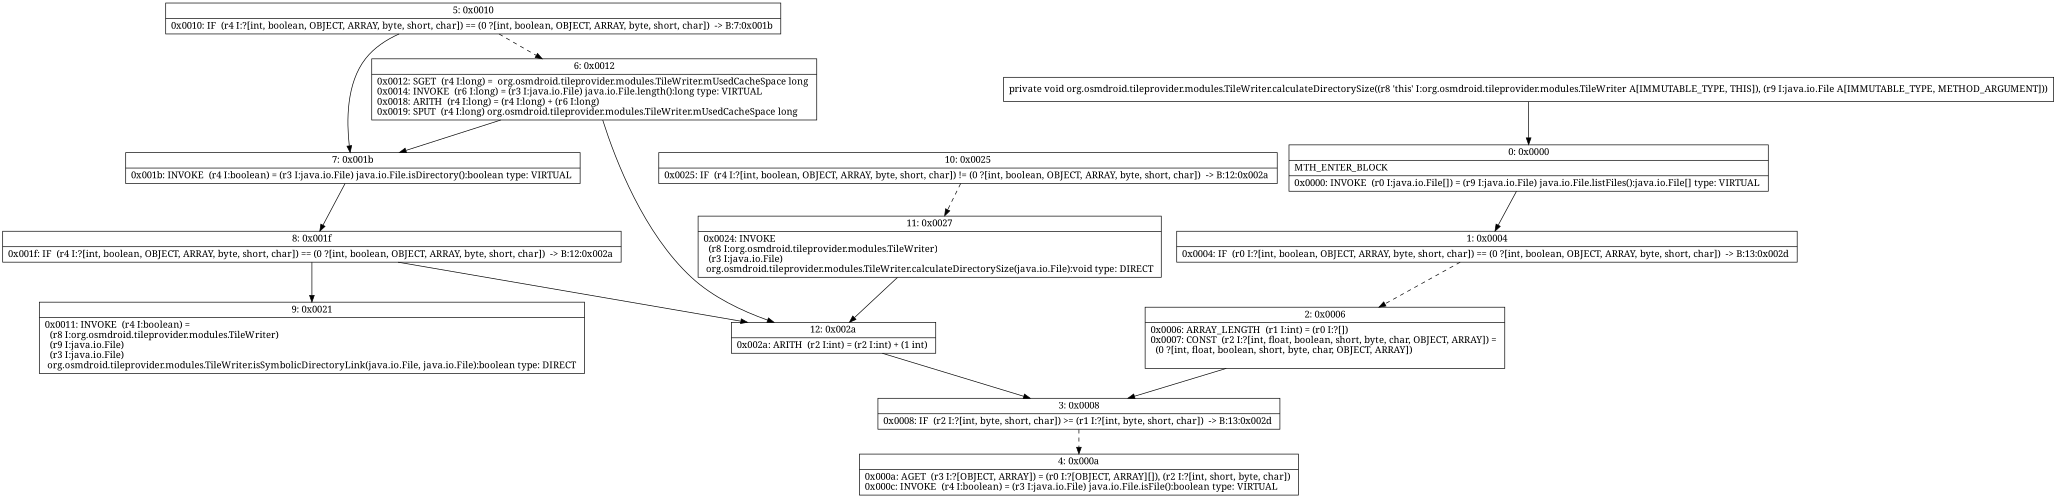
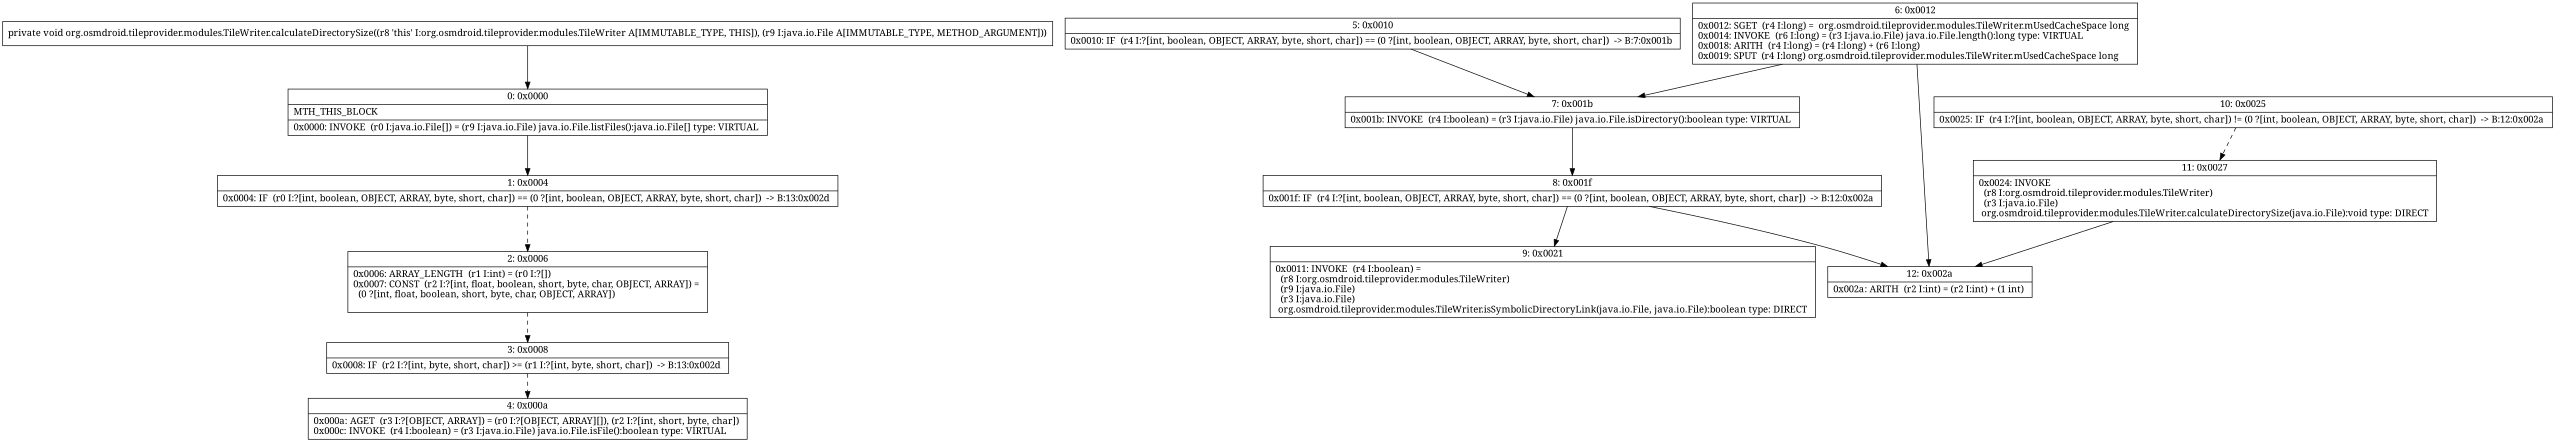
(518, 45) -> none
(1341, 168) -> (336, 112)
(953, 375) -> none
(1180, 382) -> (528, 324)
